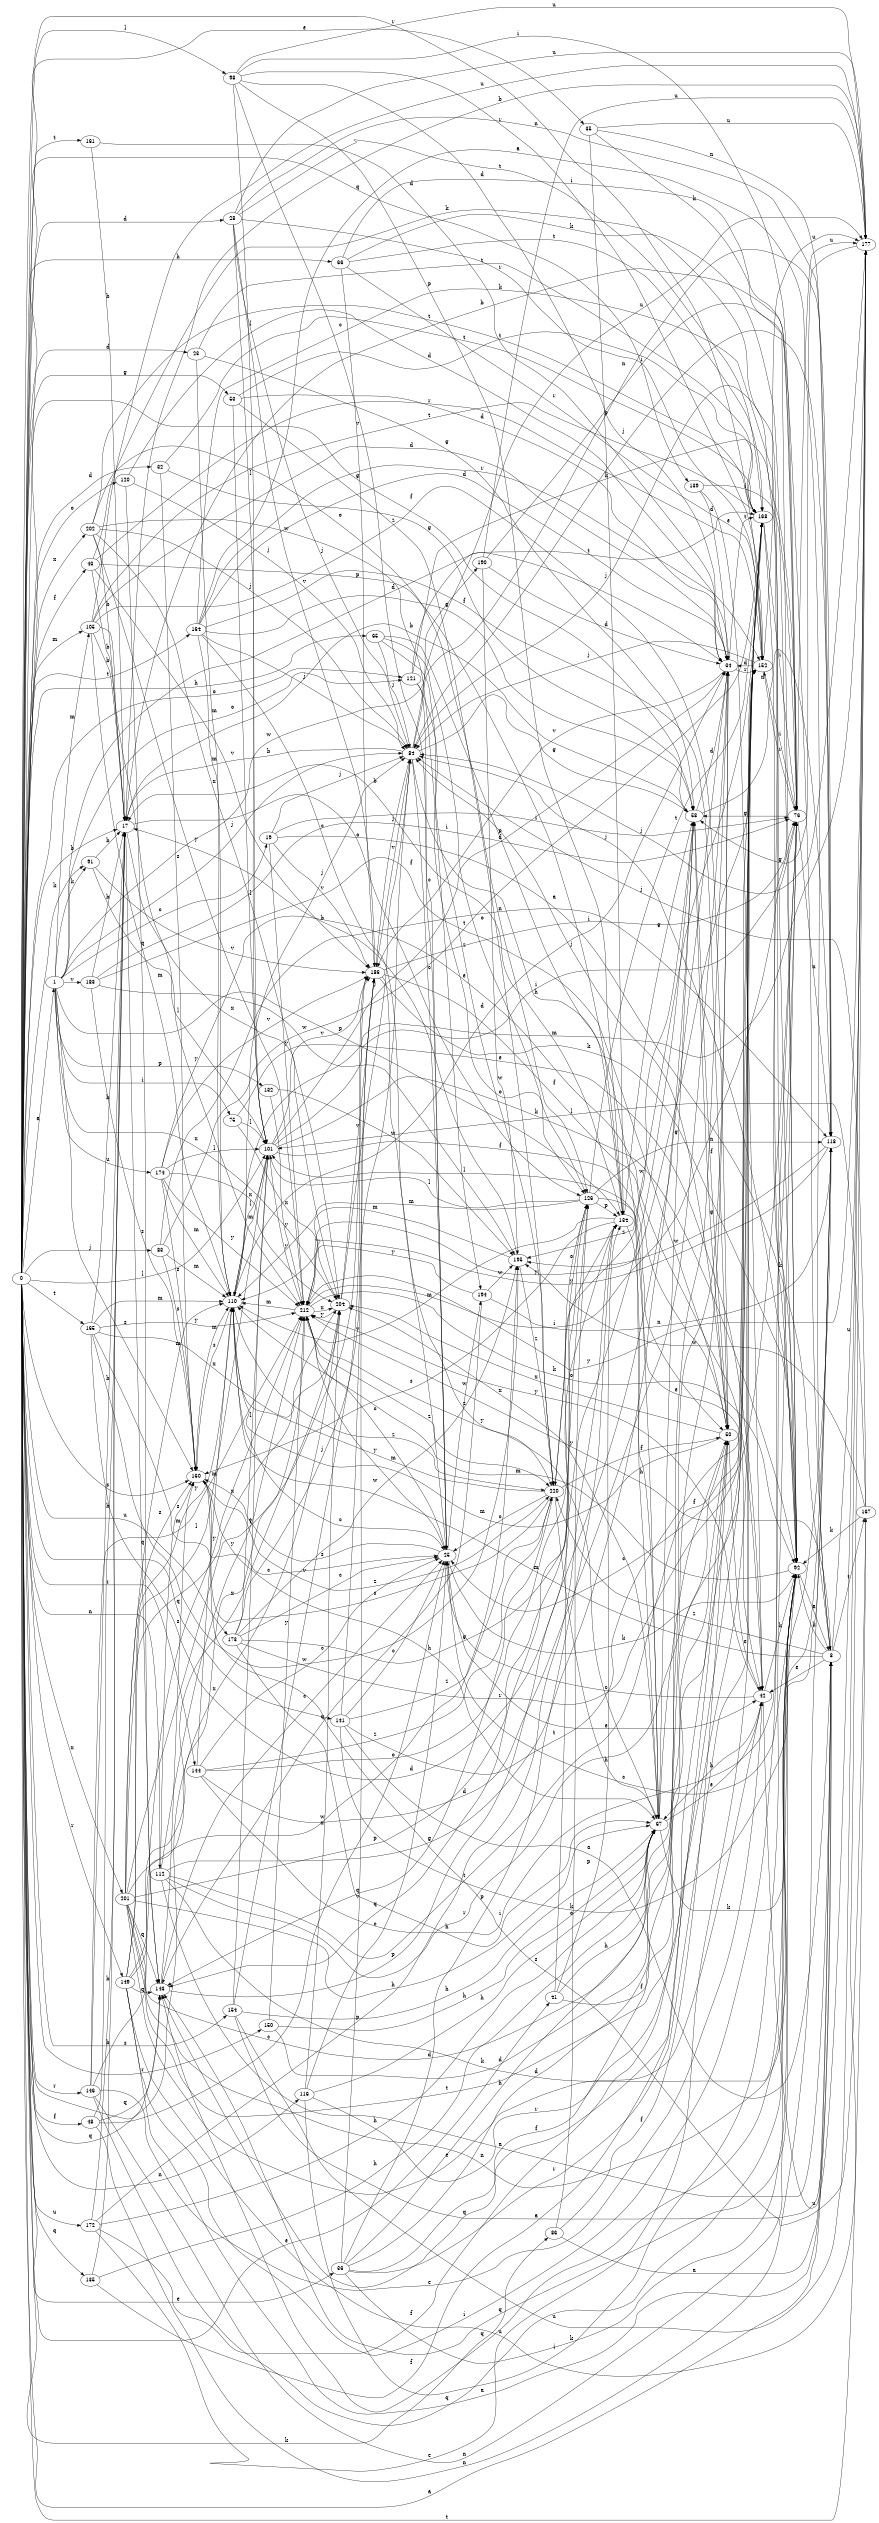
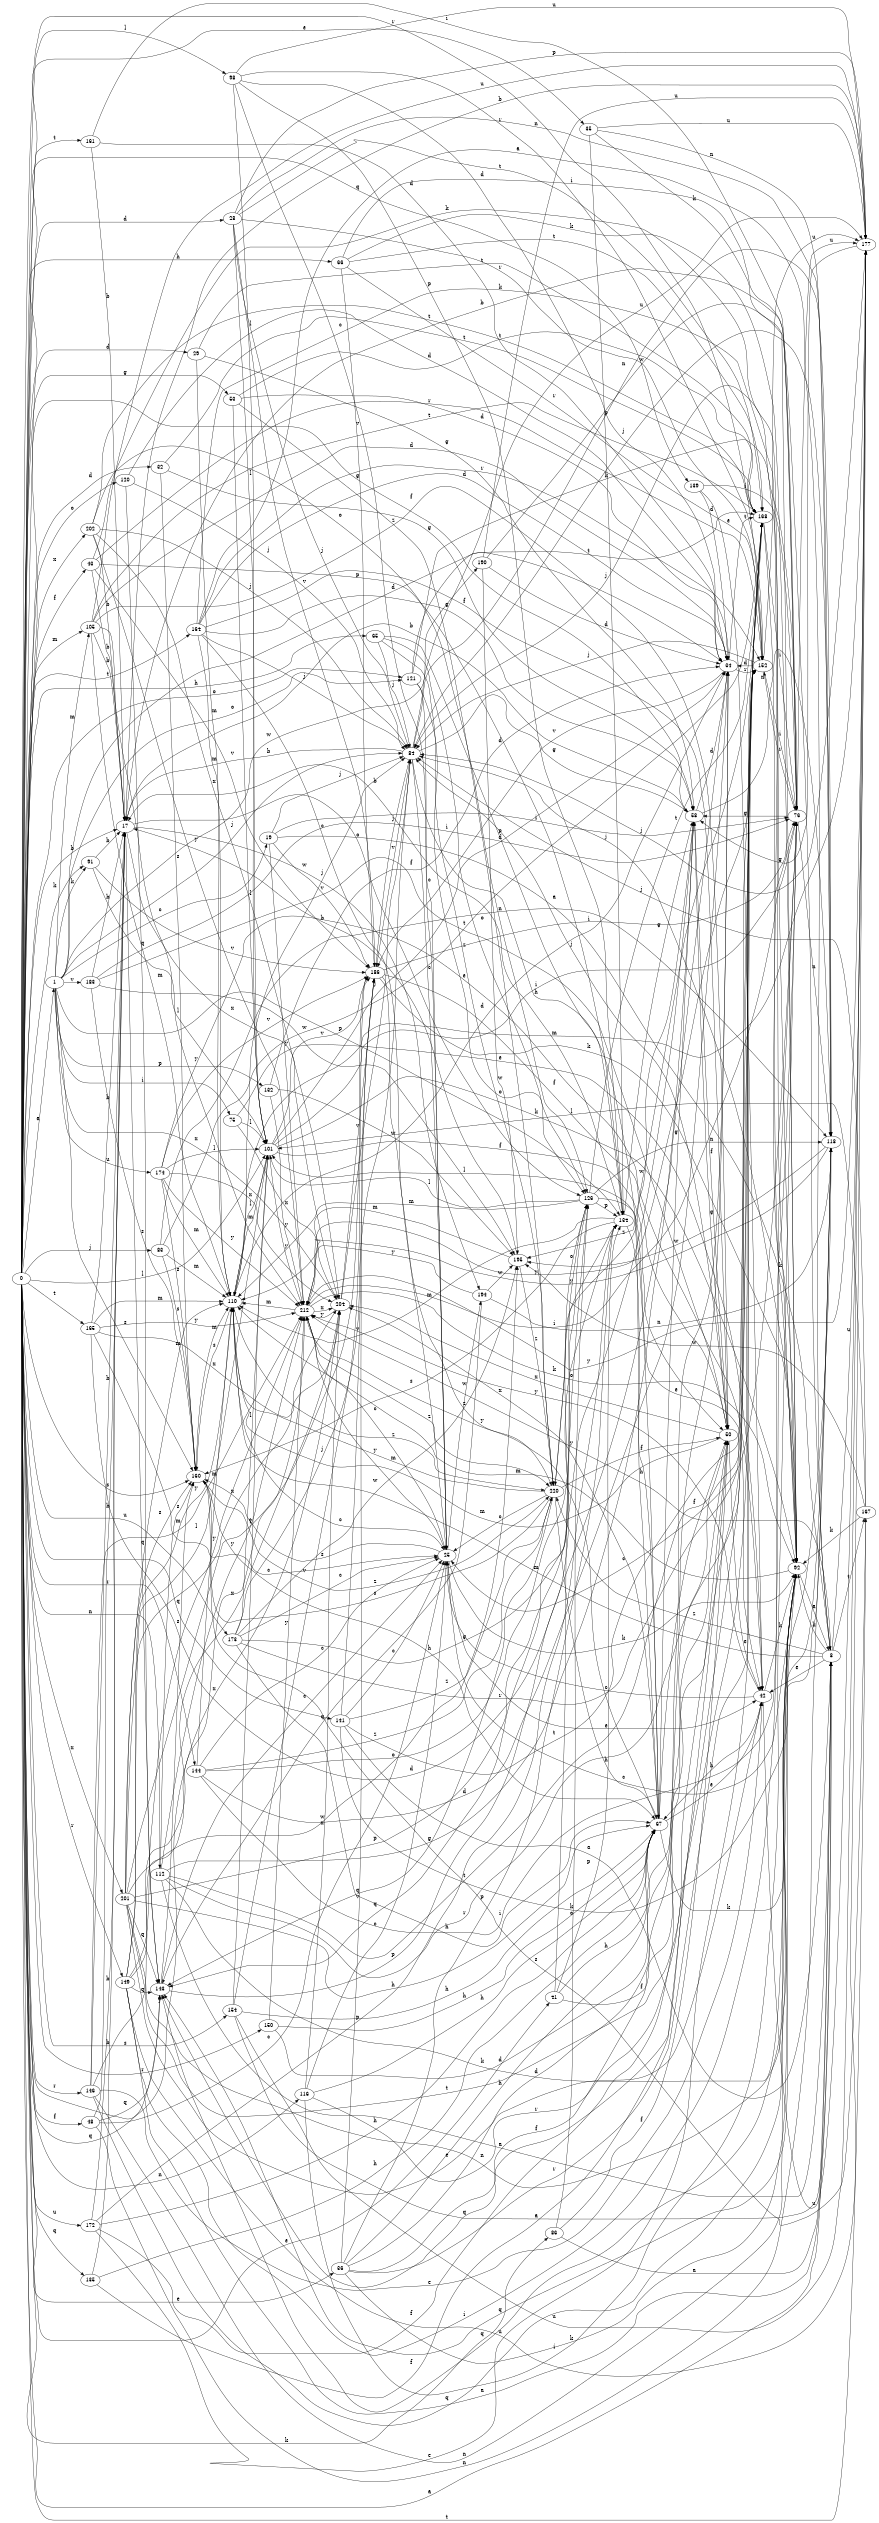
(554, 53) -> (554, 53)
(757, 207) -> (685, 135)
(196, 354) -> (196, 354)
(642, 360) -> (642, 360)
(430, 753) -> (400, 976)
(675, 1579) -> (444, 847)
(341, 1659) -> none
